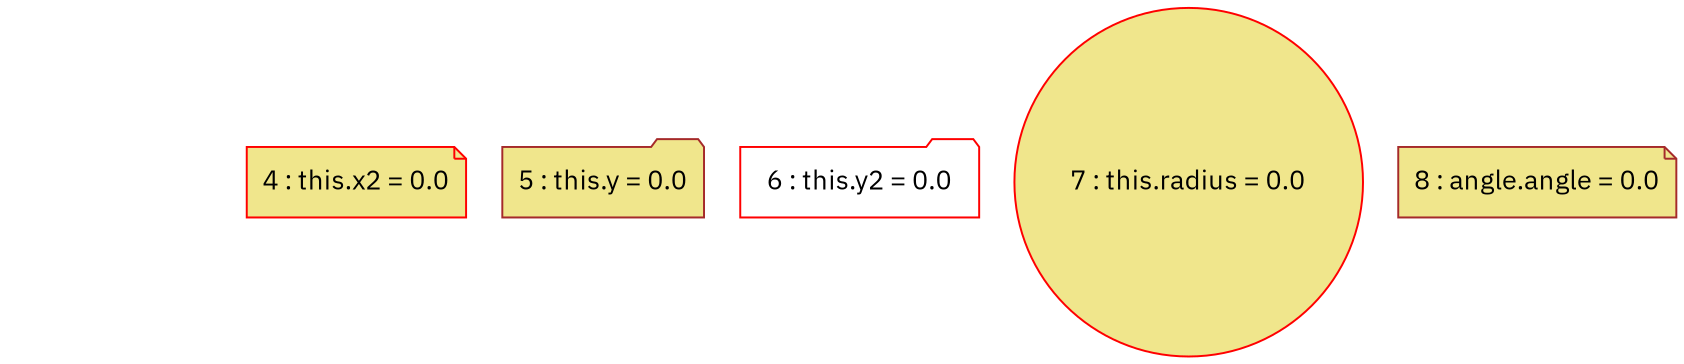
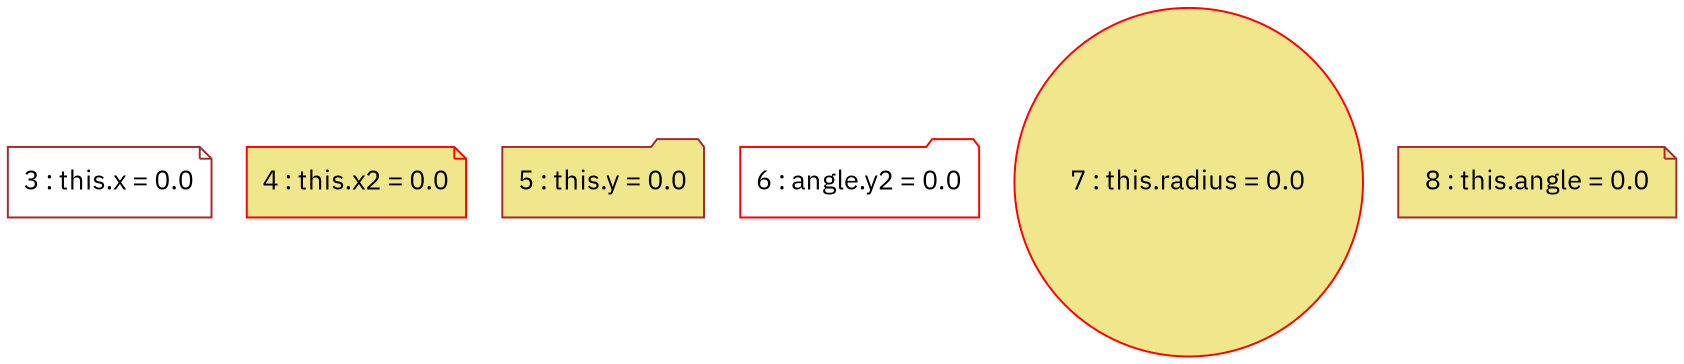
none -> (110, 182)
(860, 182) -> (860, 182)
(1537, 182) -> (1537, 182)
